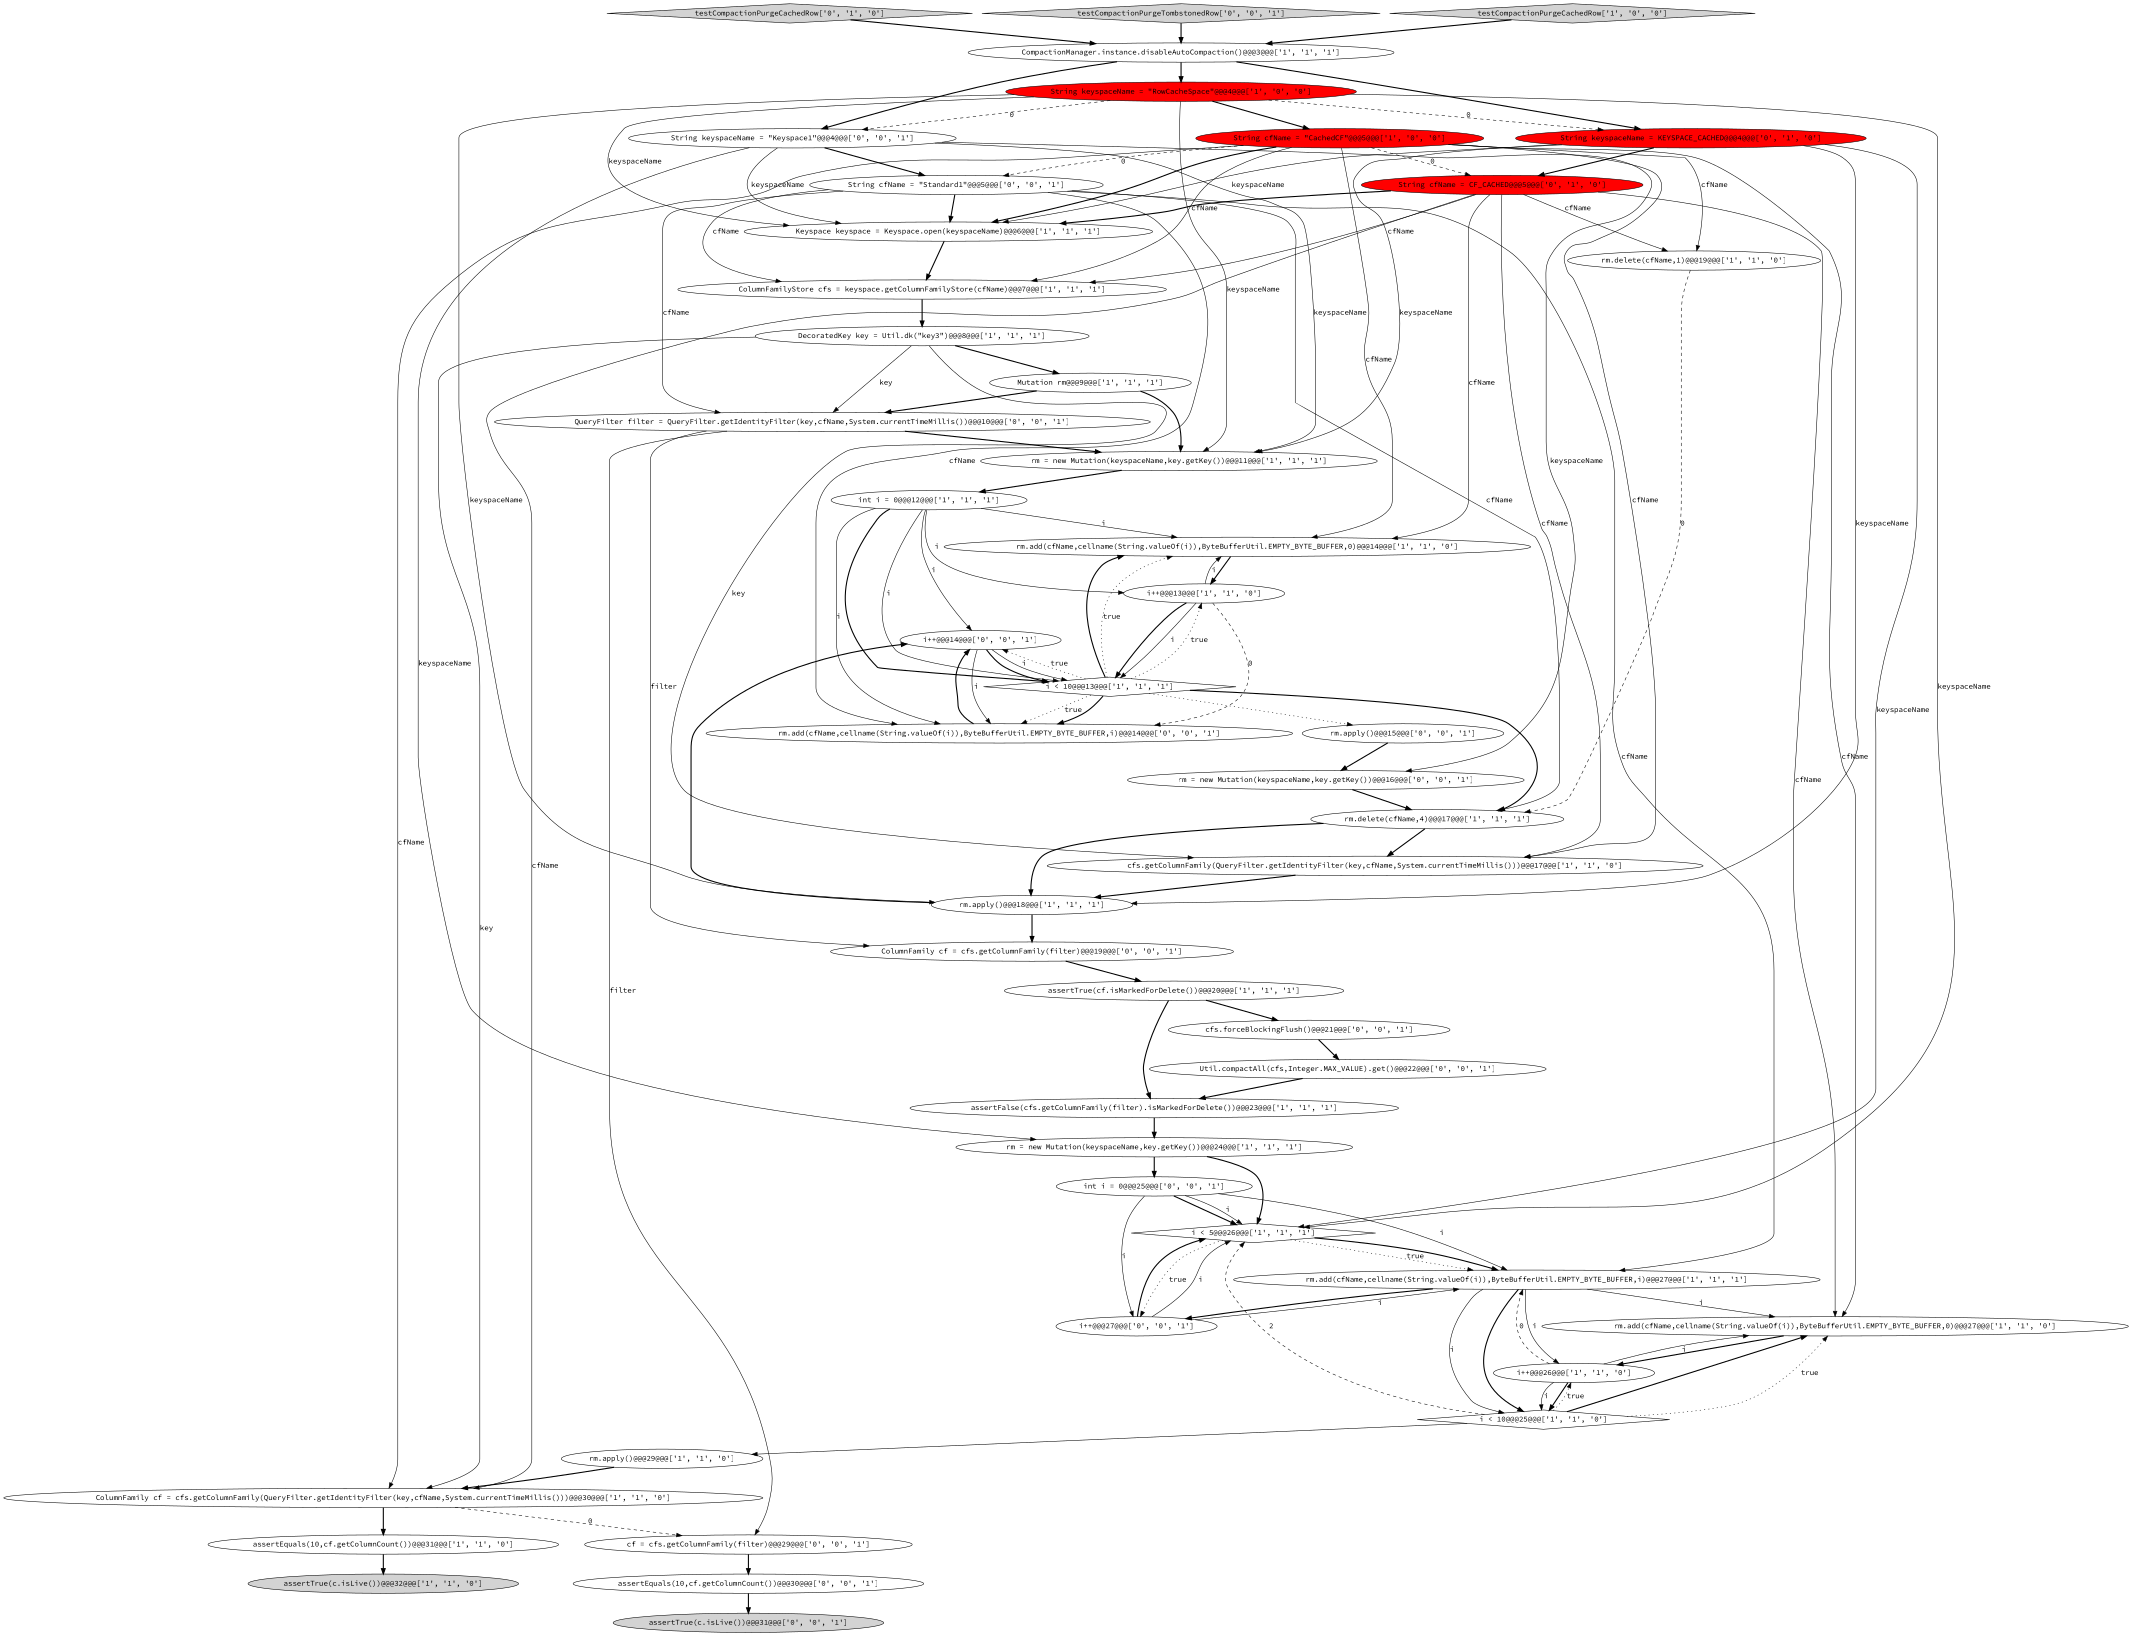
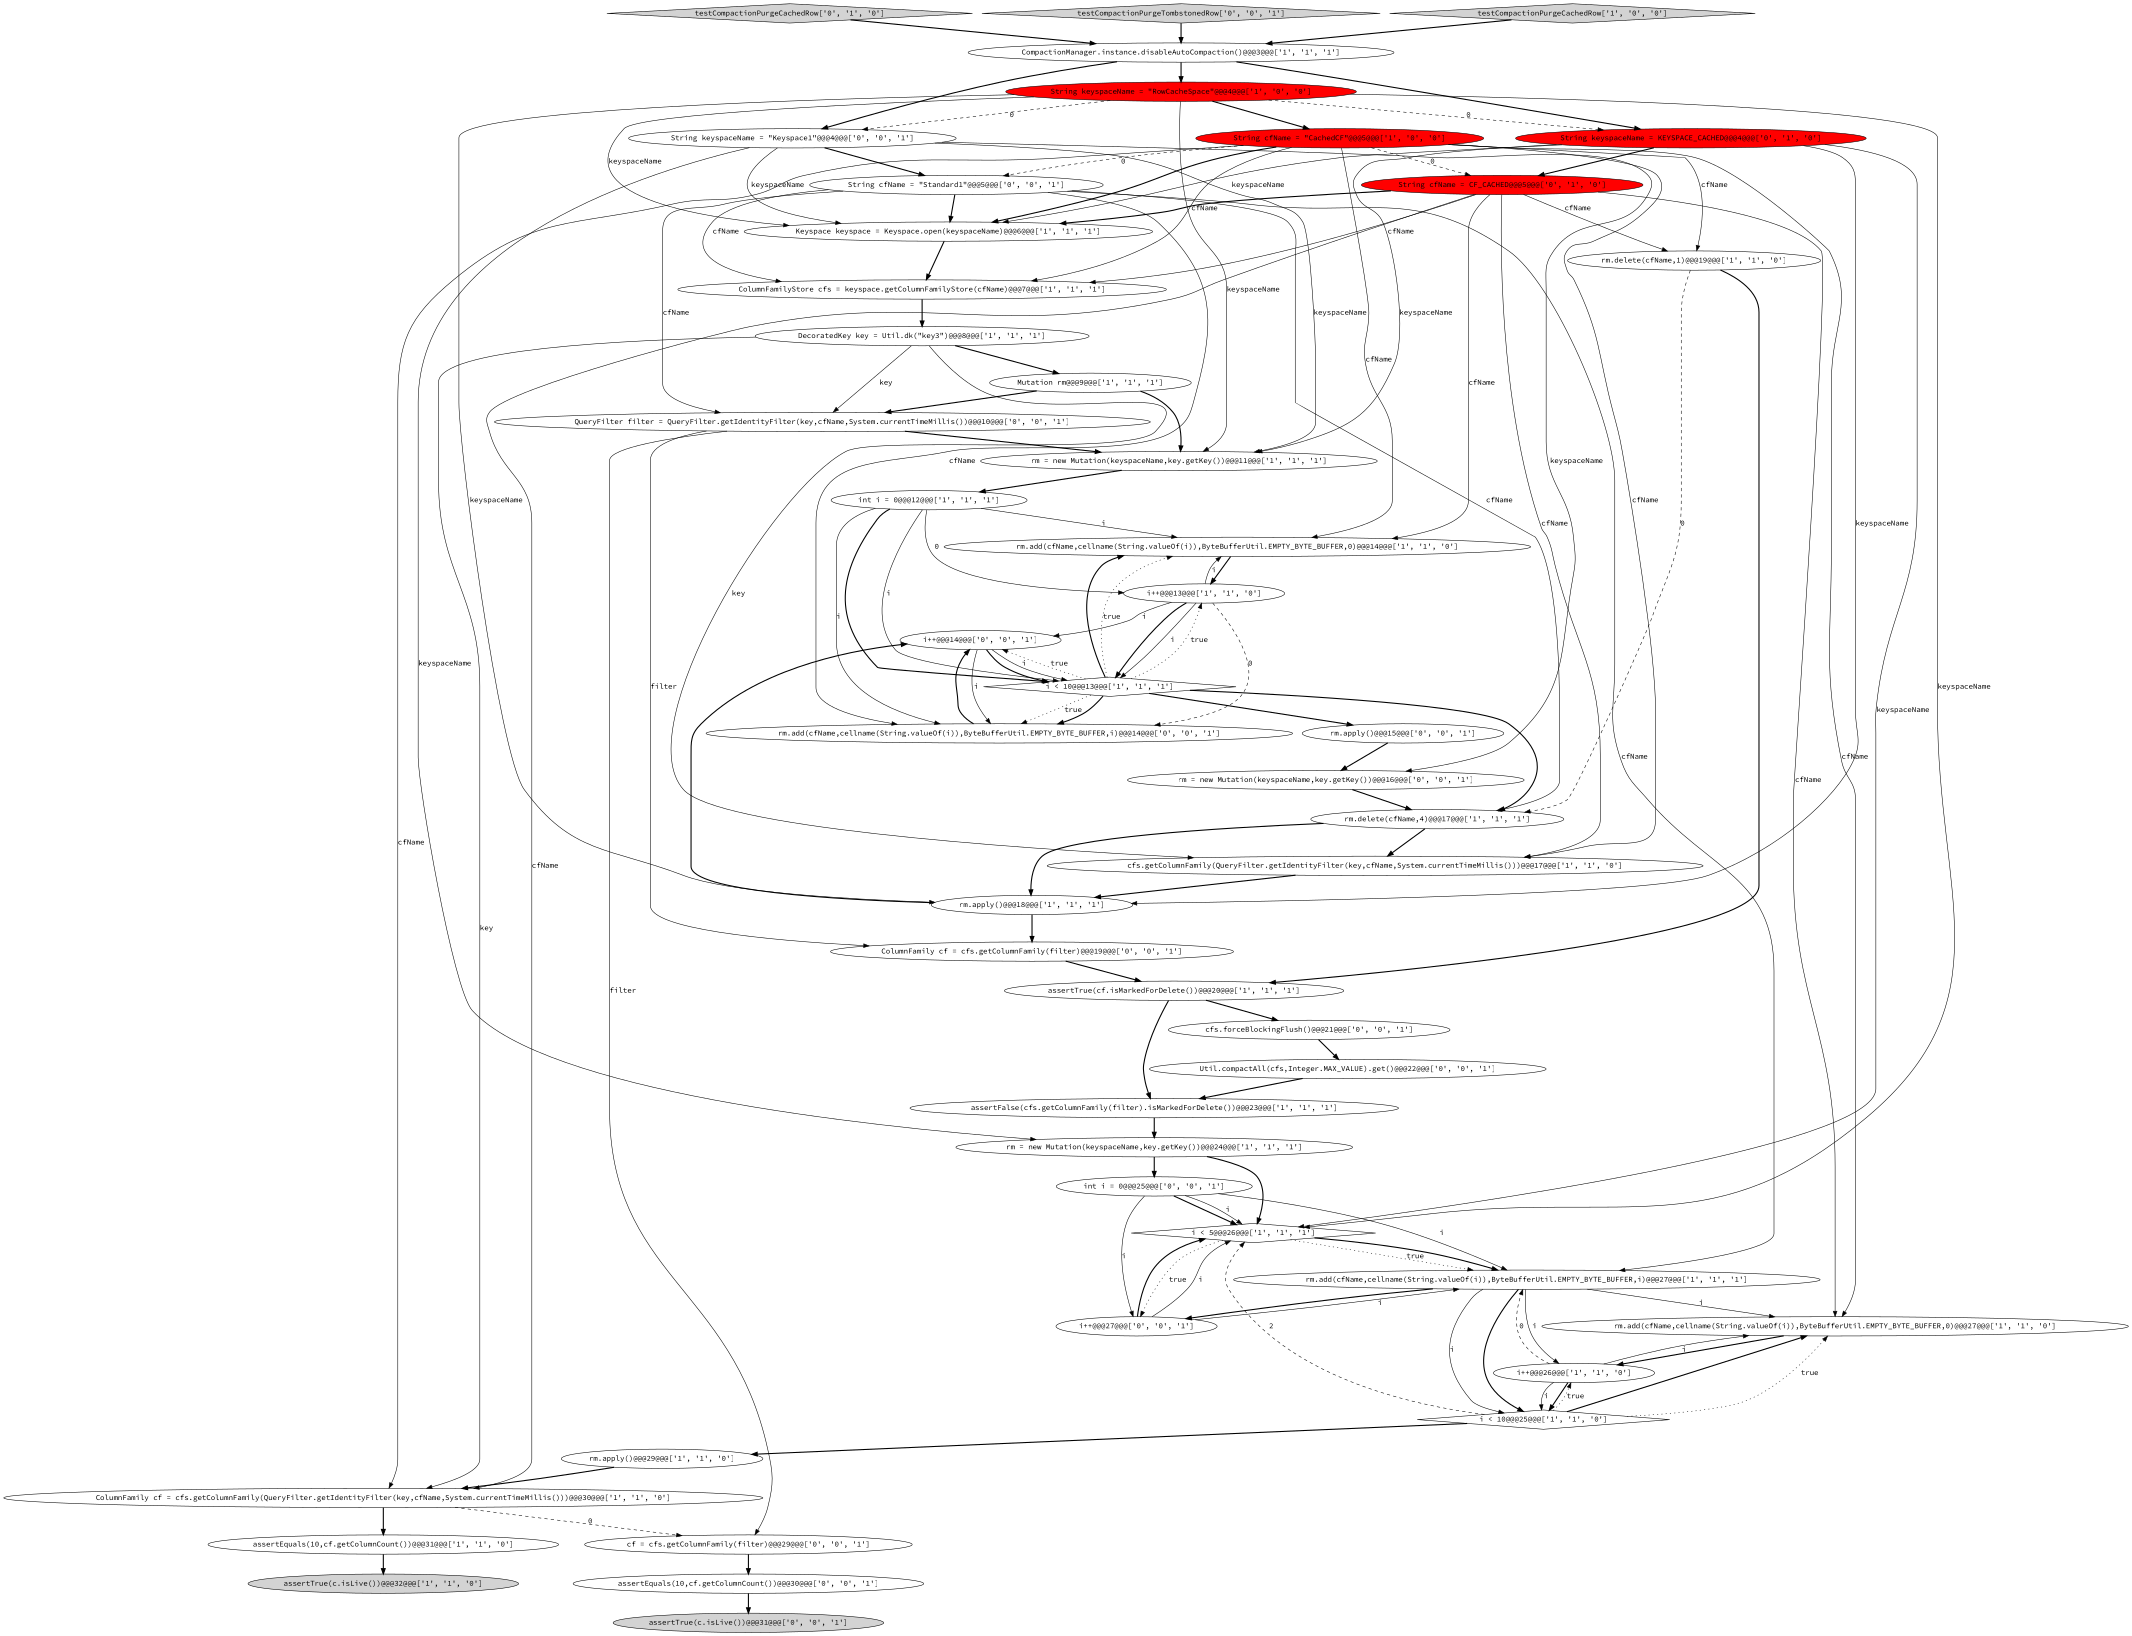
(937, 547) -> (937, 547)
(931, 573) -> (1117, 624)
(1248, 709) -> (1248, 709)
none -> (1759, 819)
(1112, 1439) -> (1112, 1439)
